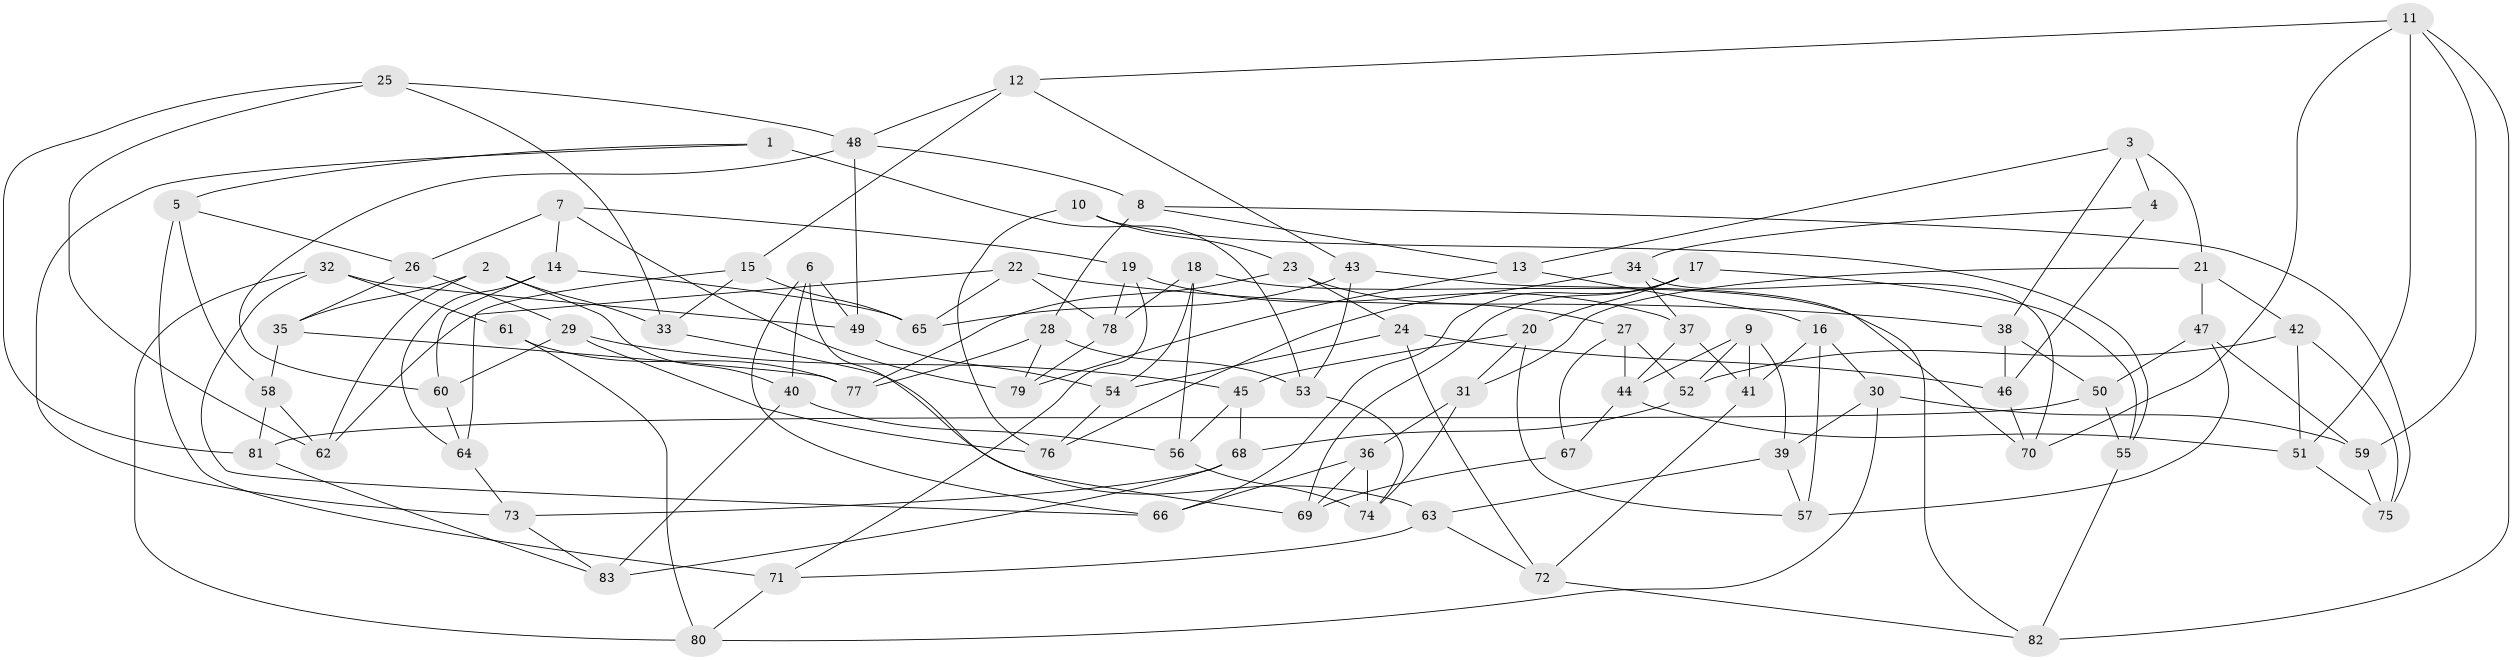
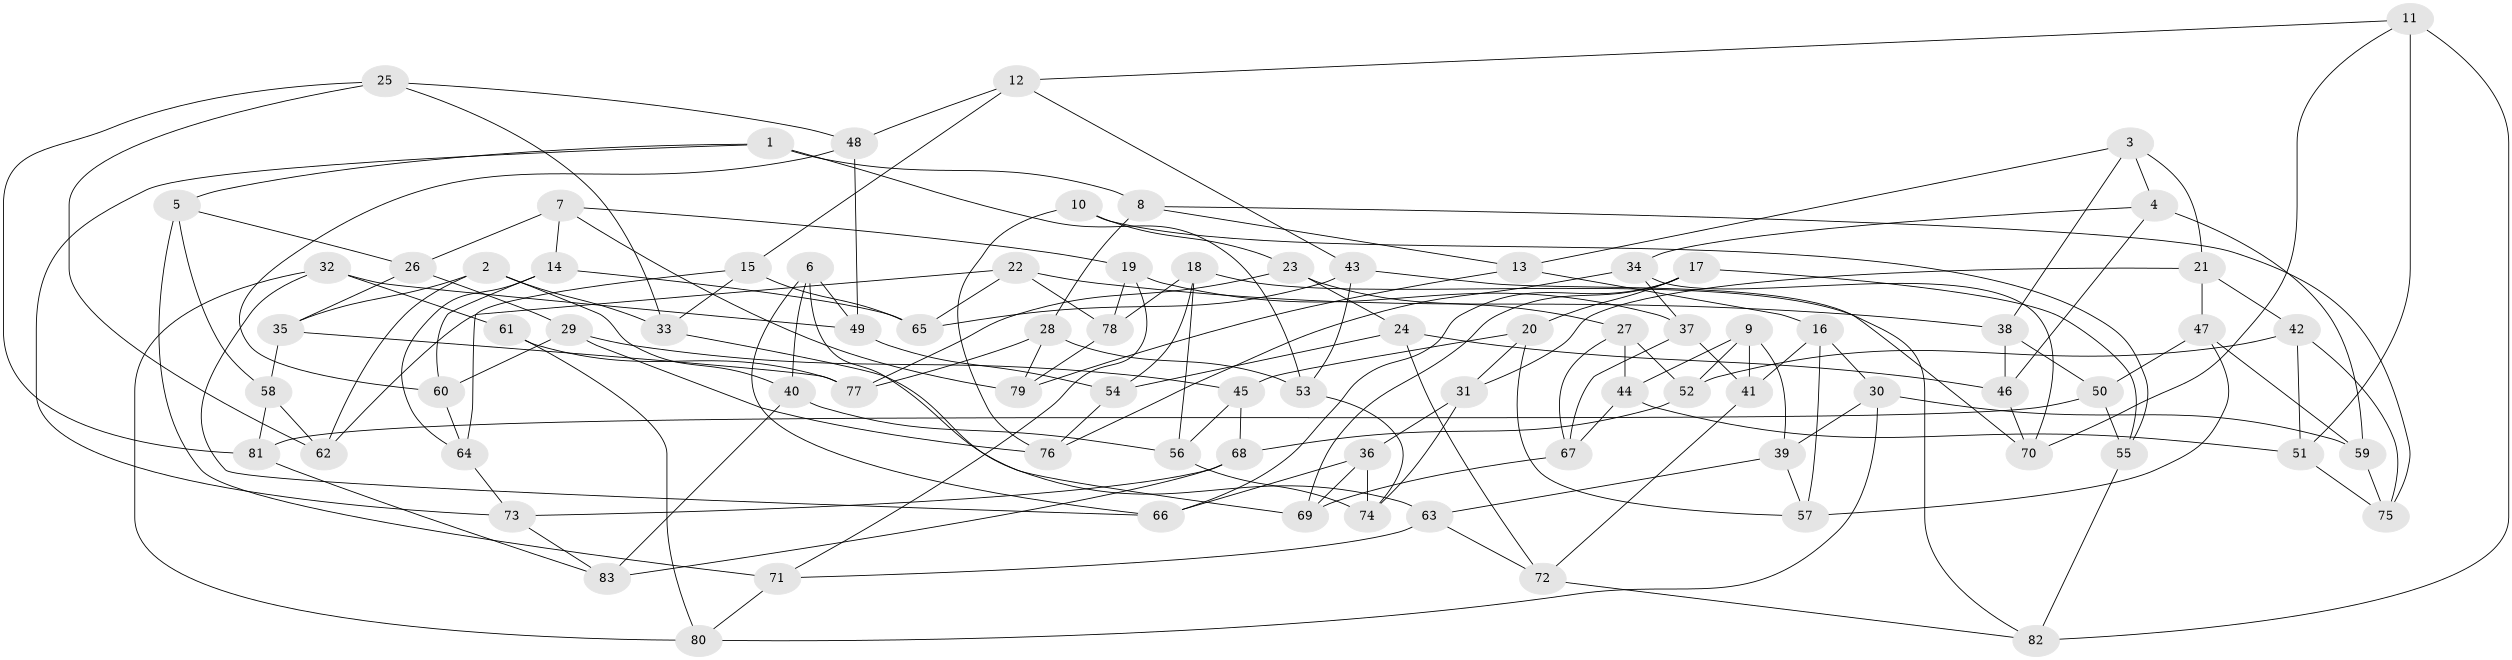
(1002, 164) -> (958, 170)
(2476, 252) -> (2310, 293)
(1652, 365) -> (1601, 373)
